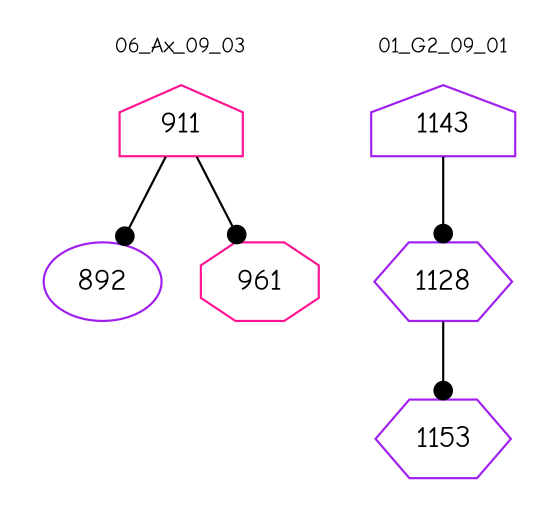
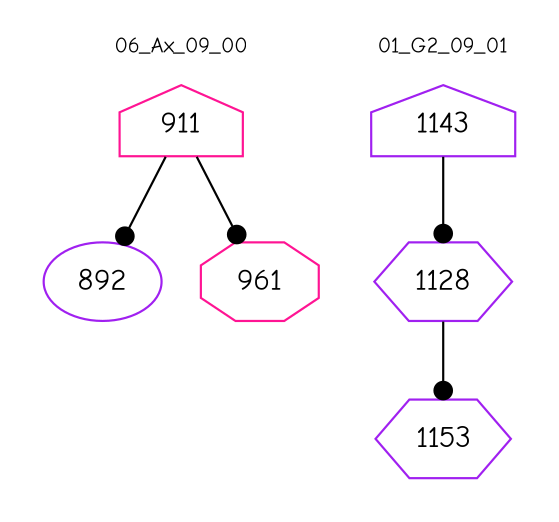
(181, 47) -> (181, 47)
